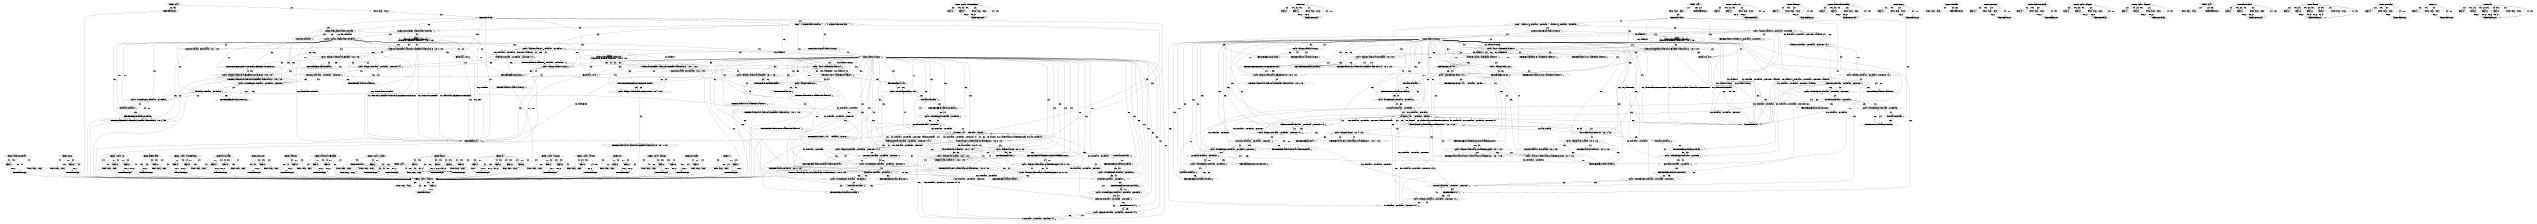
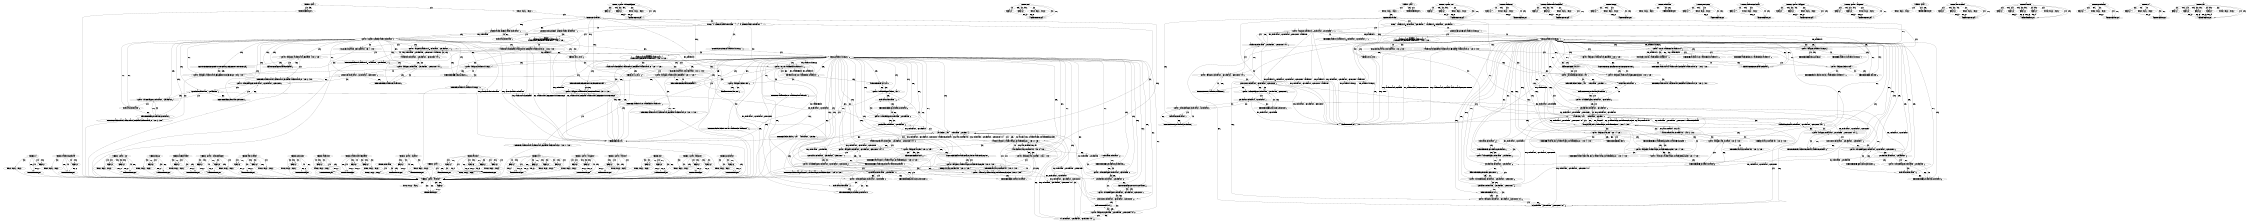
none -> (1771, 141)
(1559, 145) -> (1694, 139)
(983, 154) -> (1000, 166)
